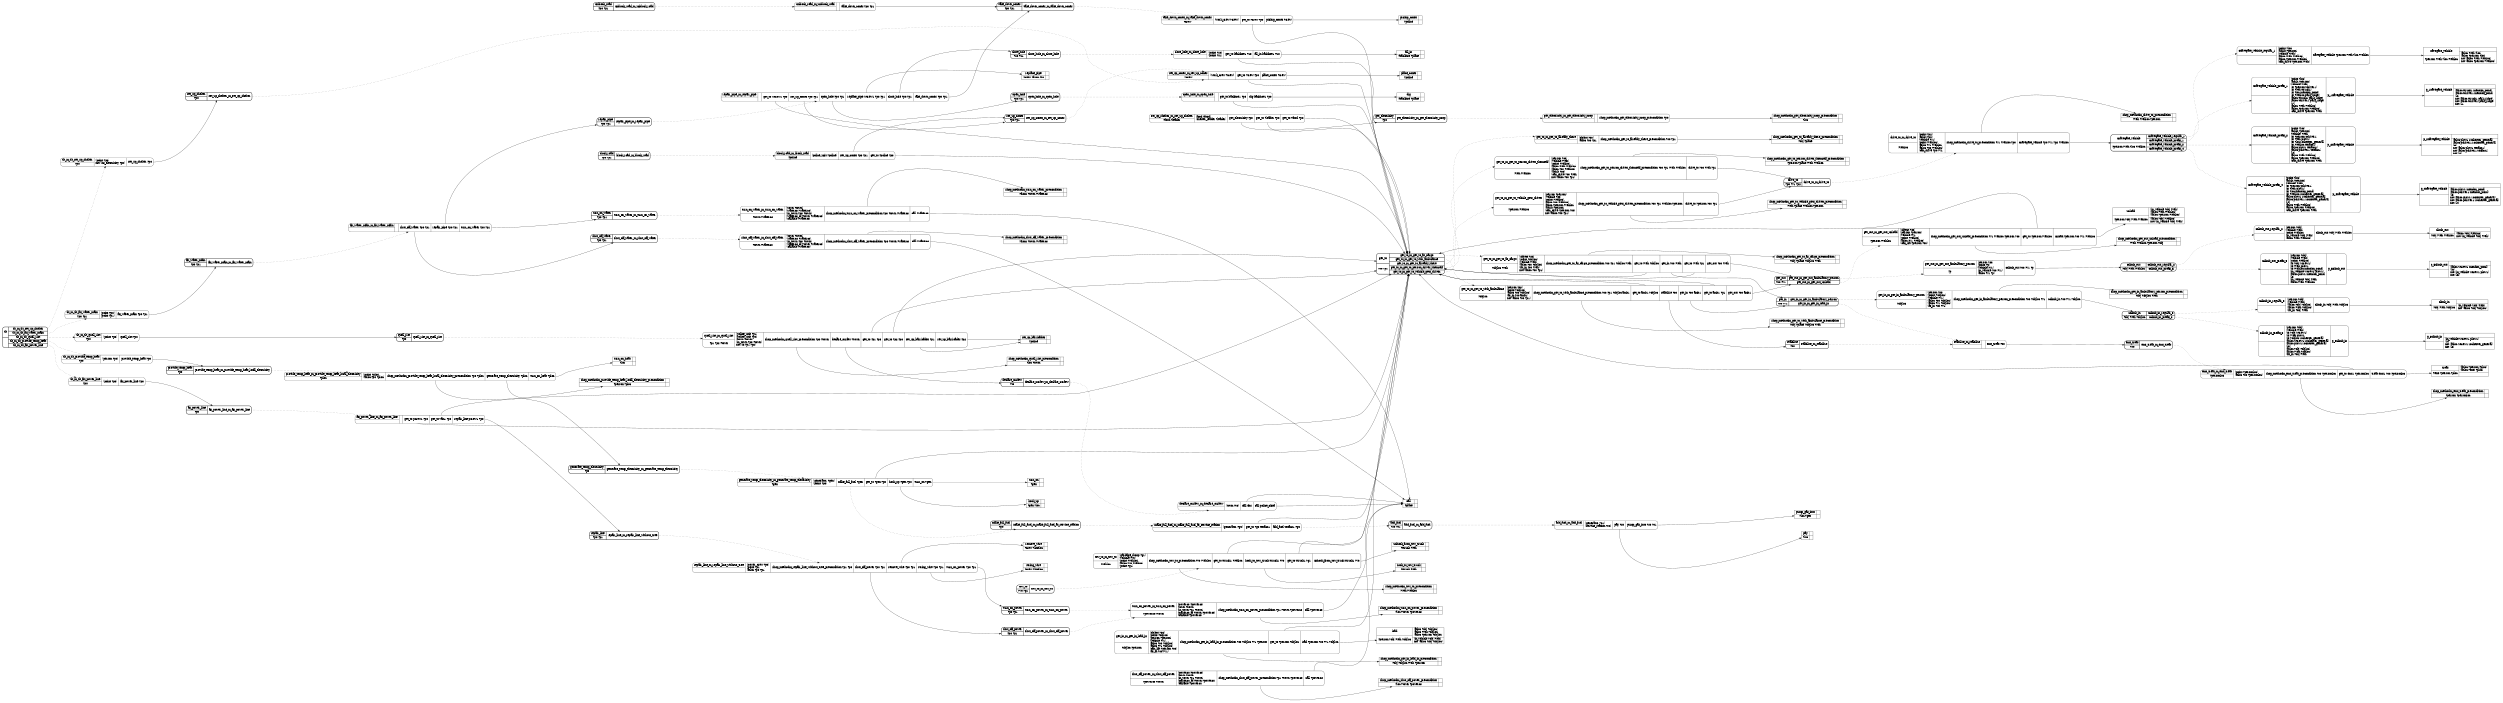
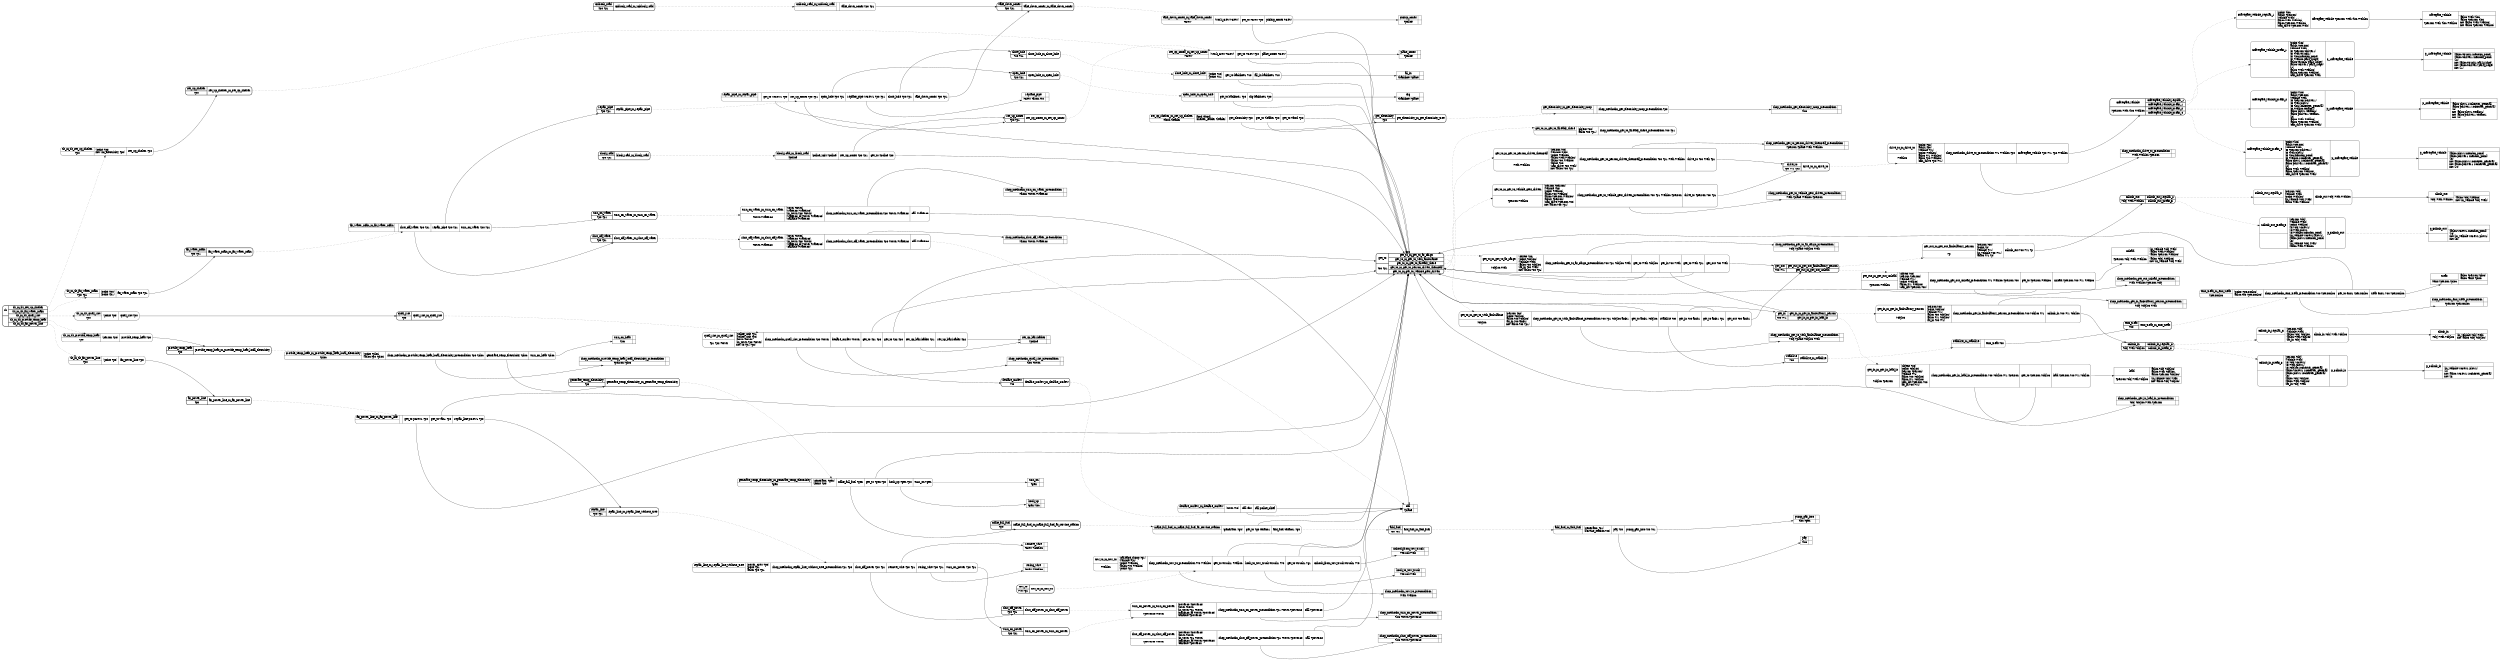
(1421, 118) -> (1421, 118)
(1807, 139) -> none
(2387, 269) -> (2386, 233)
(1896, 325) -> (1857, 341)
(1177, 349) -> (1177, 351)
(920, 537) -> (920, 537)
